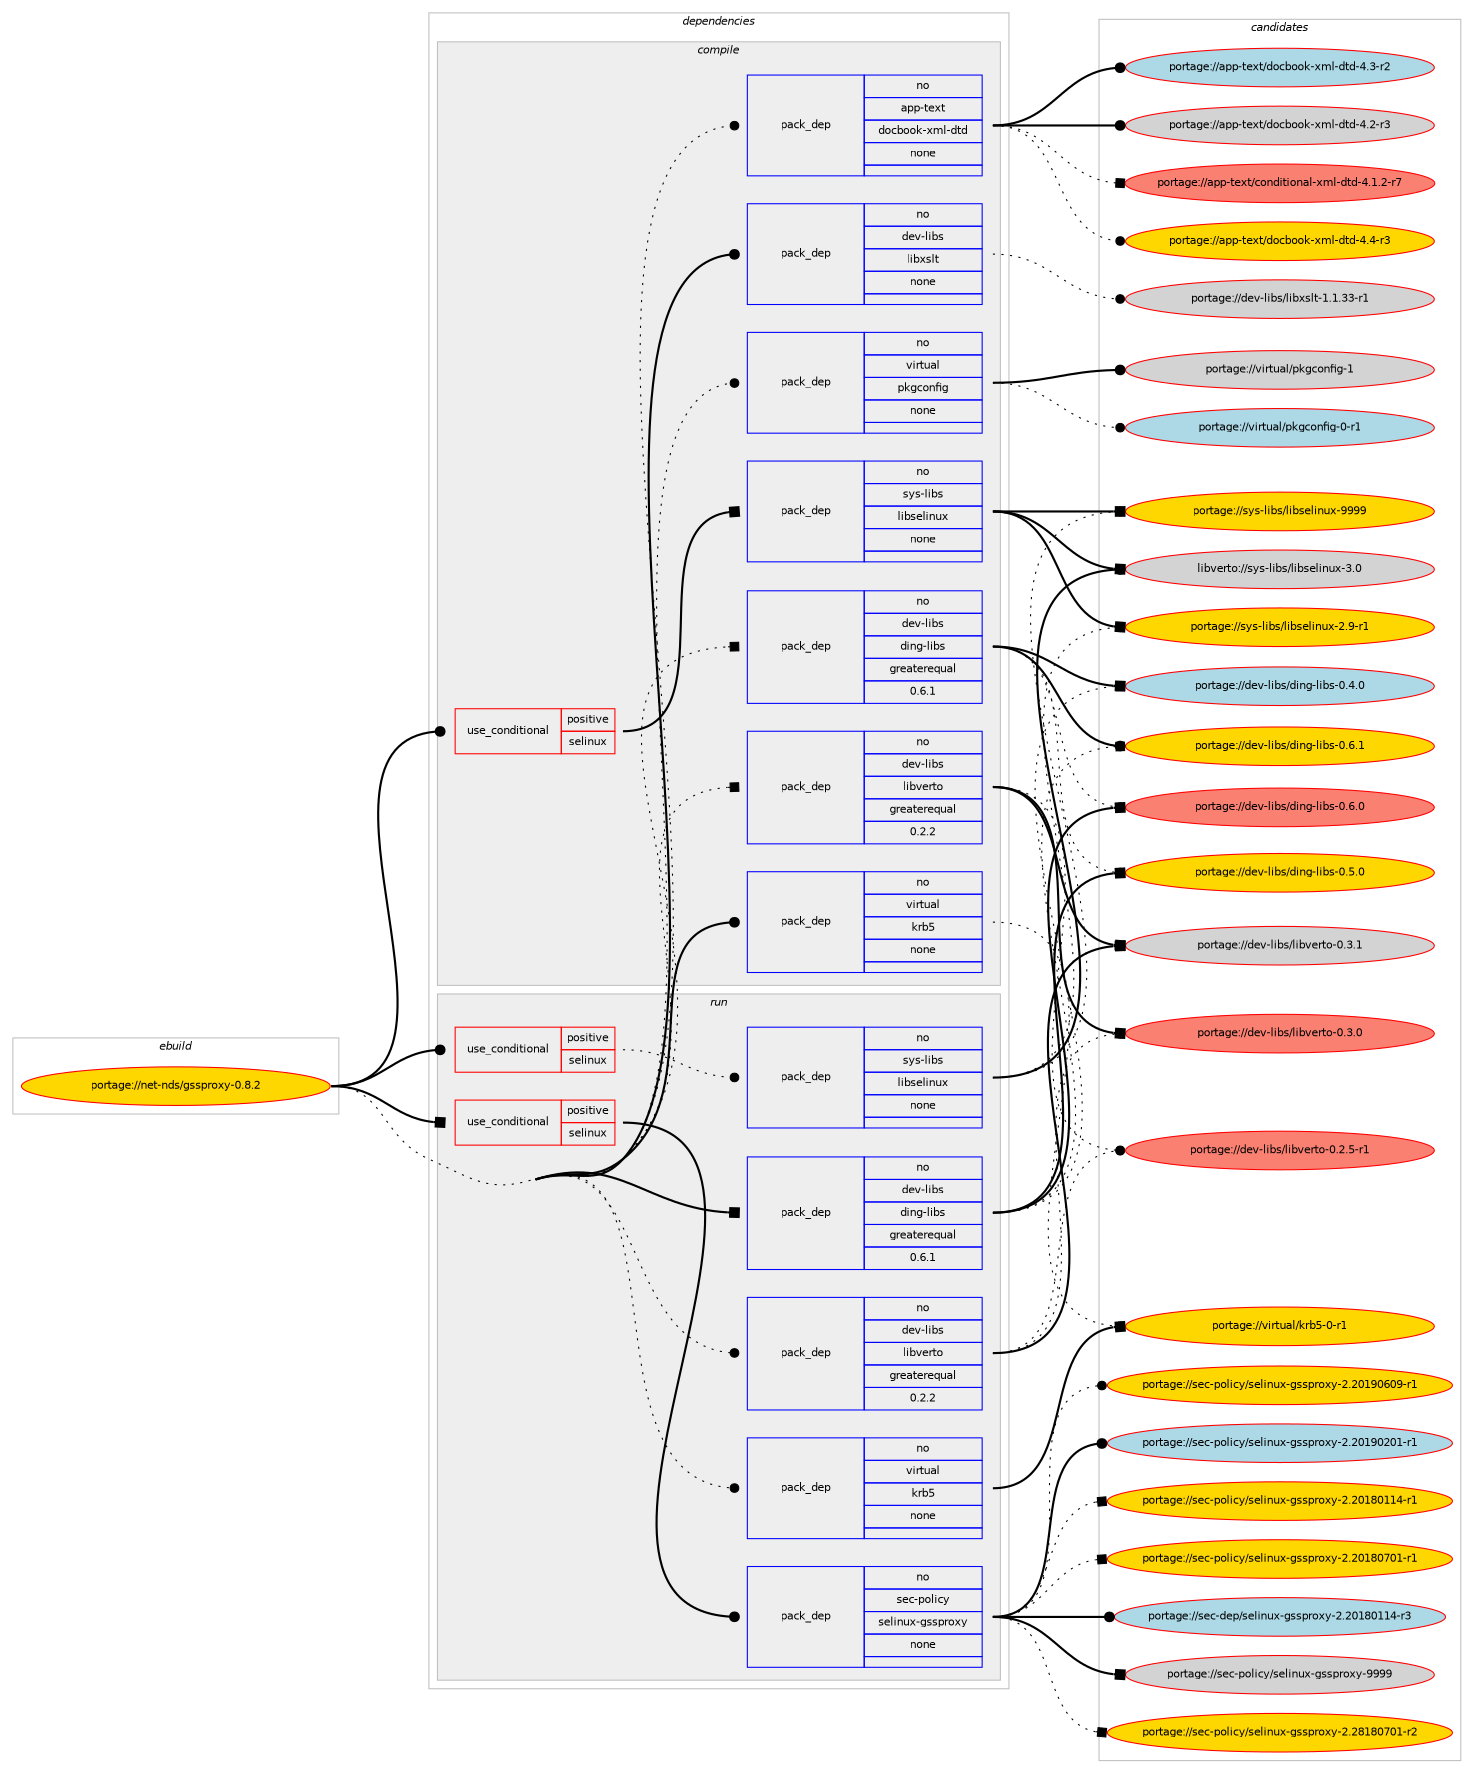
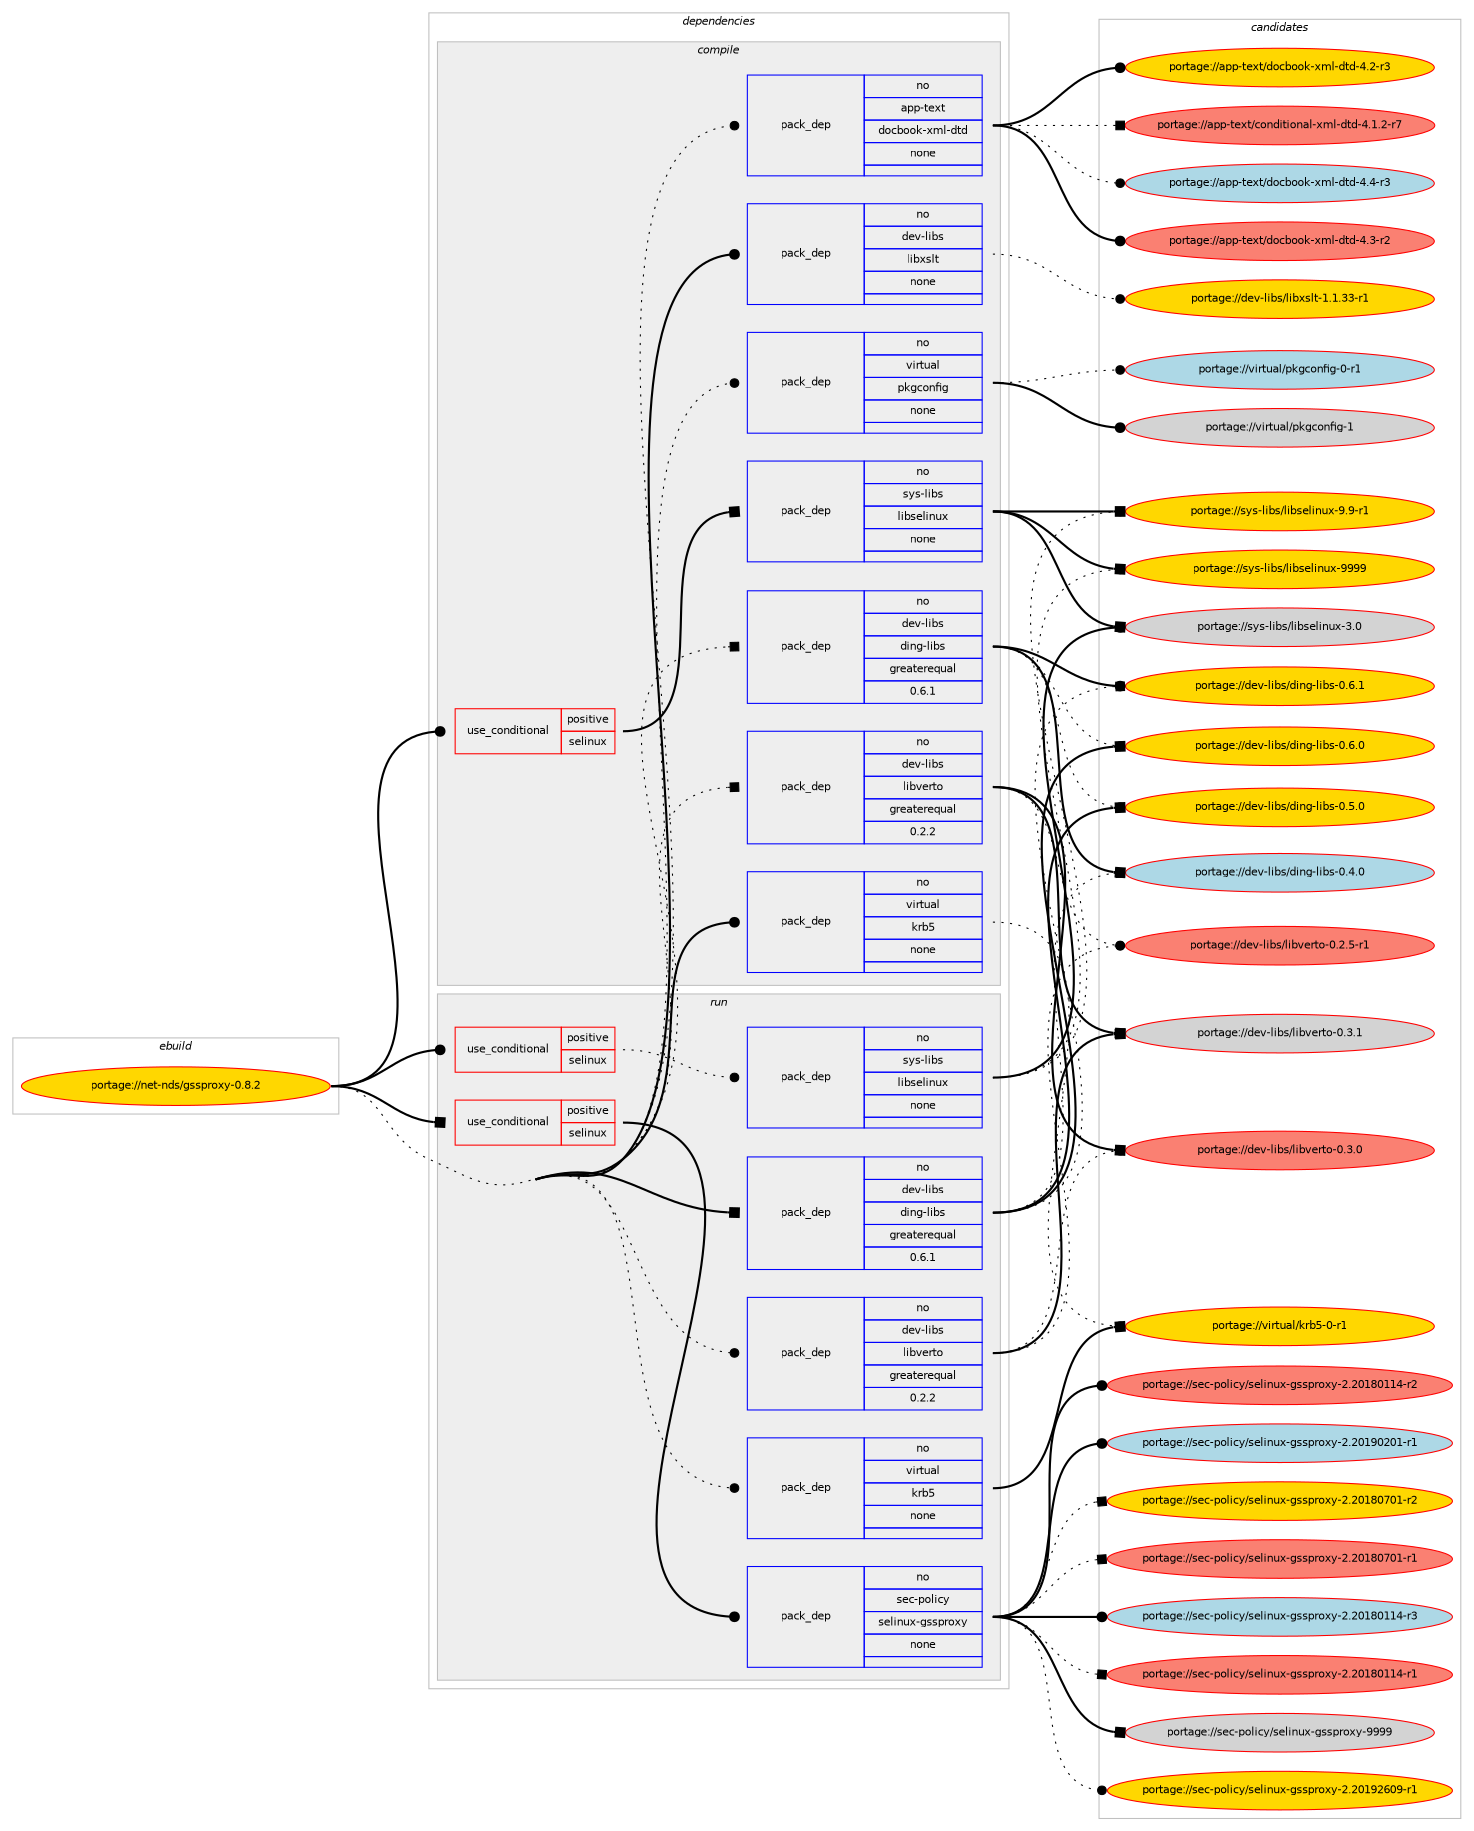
(1280, 68) -> (1280, 241)
(1280, 125) -> (1280, 68)
(1280, 241) -> (1280, 183)
(1280, 299) -> (1280, 299)
(1280, 569) -> (1280, 627)
(1280, 627) -> (1280, 511)
(1280, 807) -> (1280, 746)
none -> (1280, 1385)
(1280, 1385) -> (1280, 1791)
(1280, 1501) -> (1280, 1675)
(1280, 1559) -> (1280, 1559)
(1280, 1617) -> (1280, 1617)
(1280, 1733) -> (1280, 1501)
